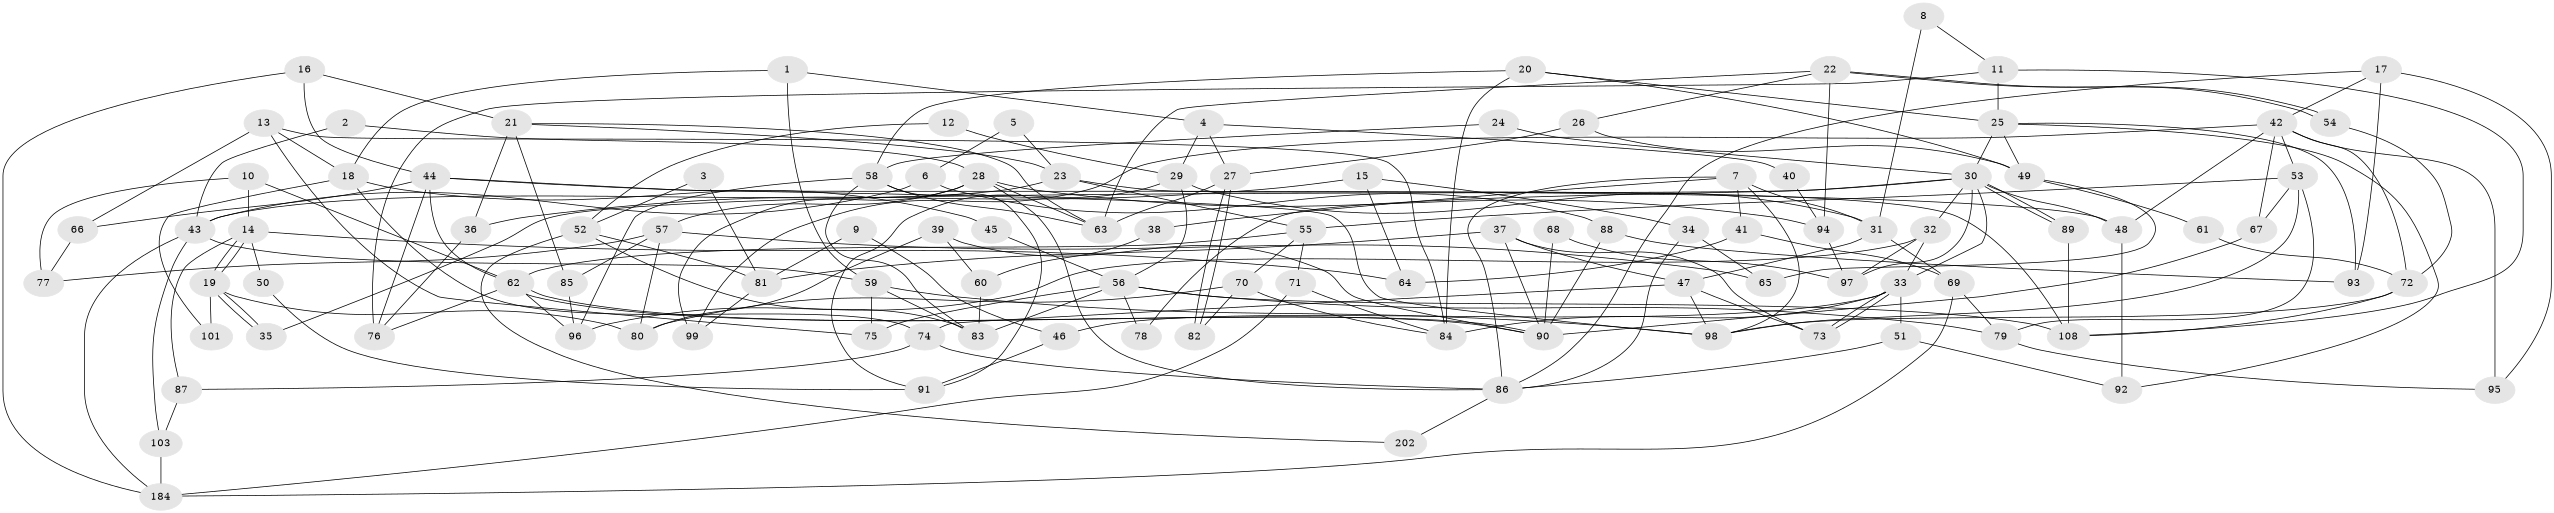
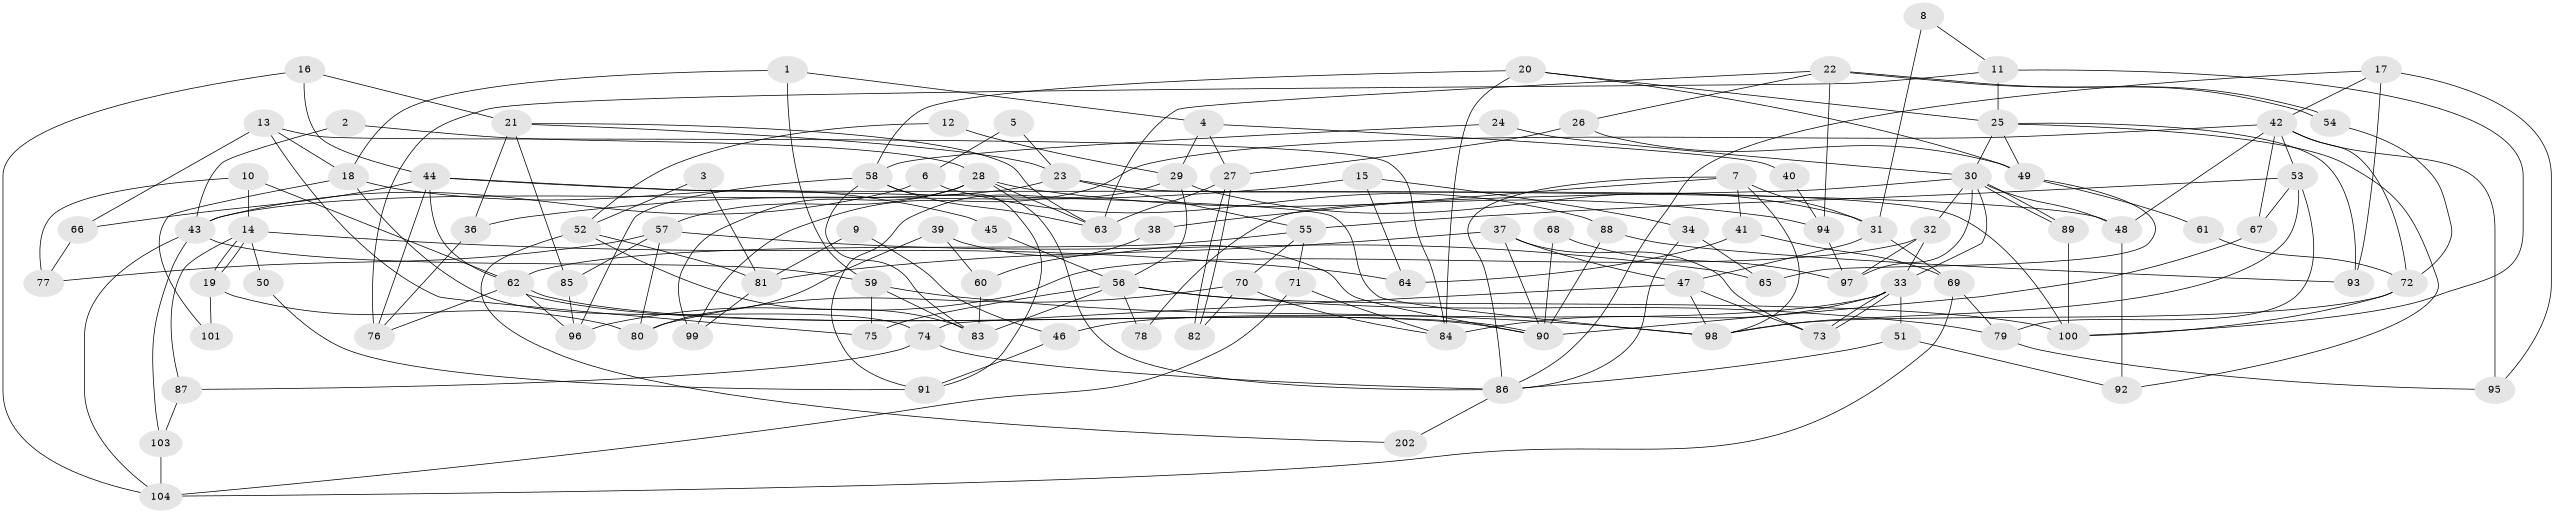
(266, 337) -> none
(2069, 337) -> (2069, 337)
(161, 497) -> (161, 497)
